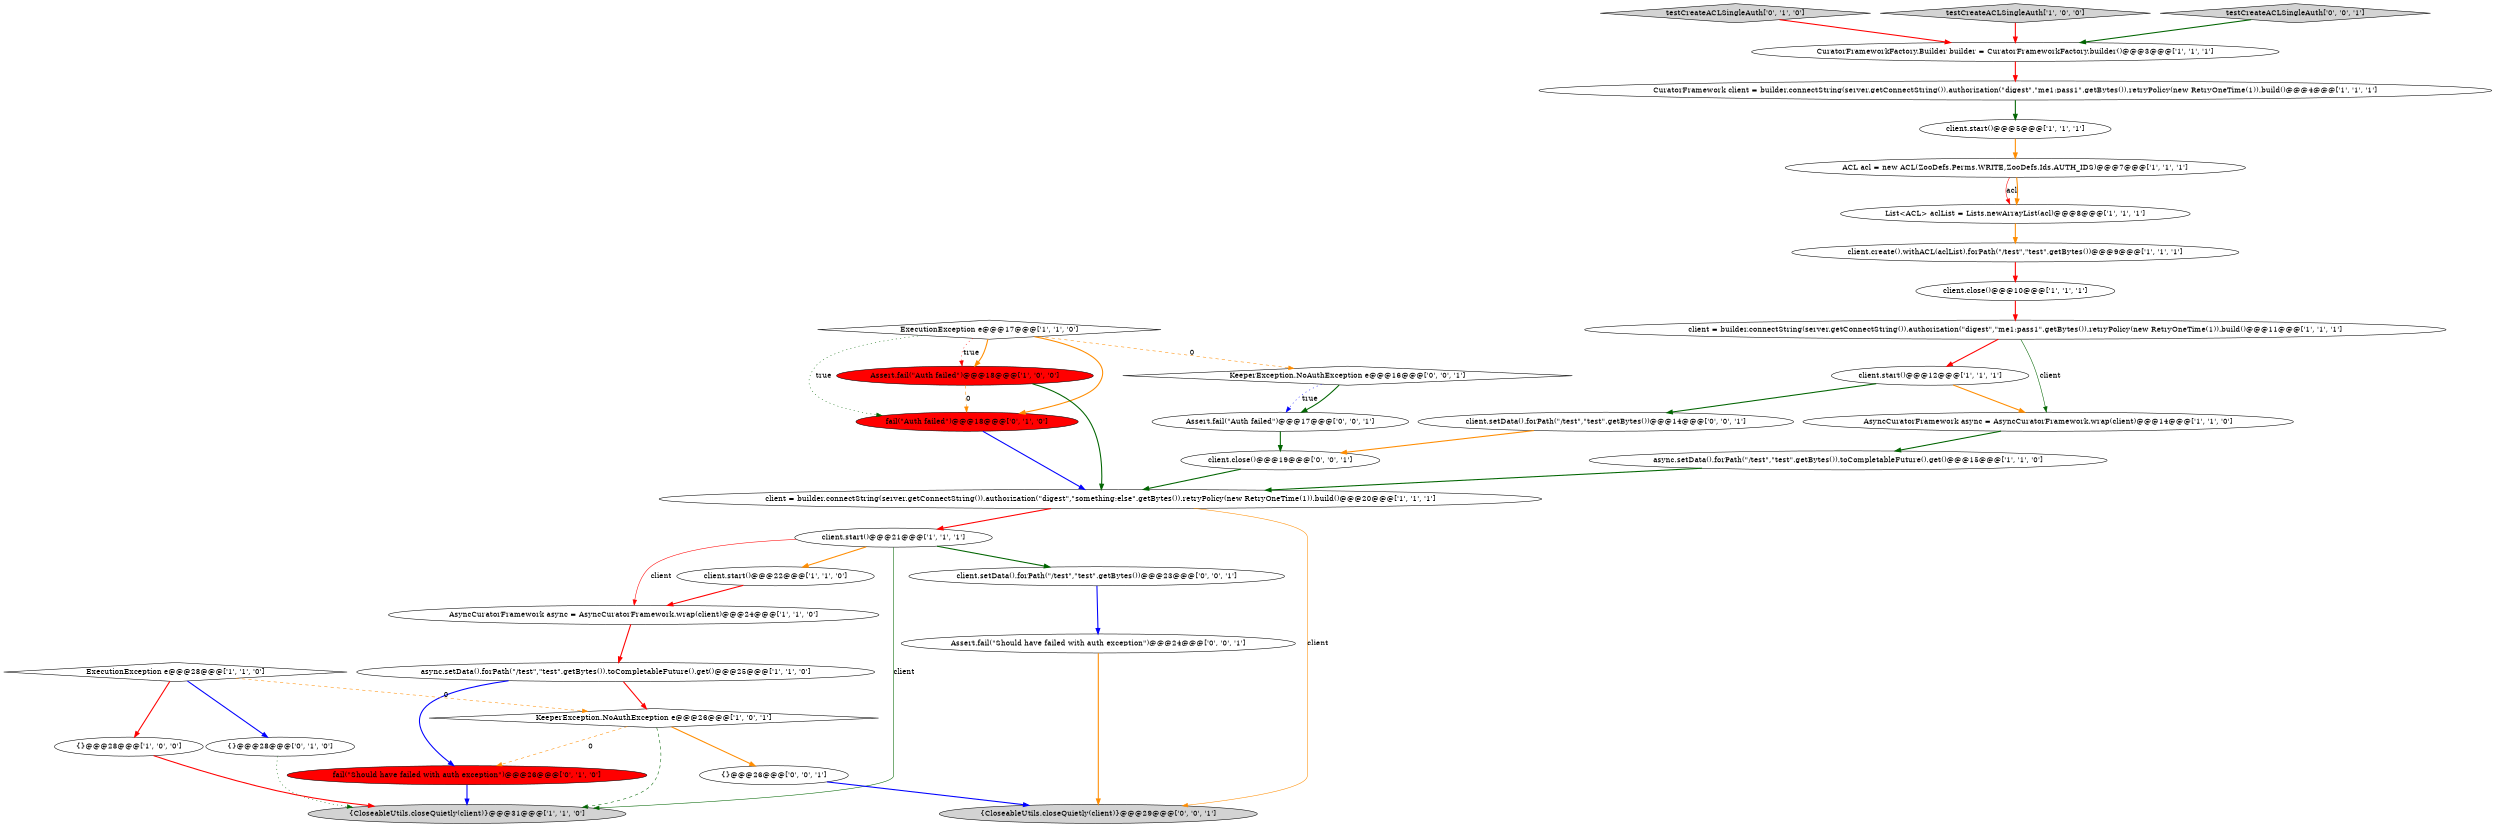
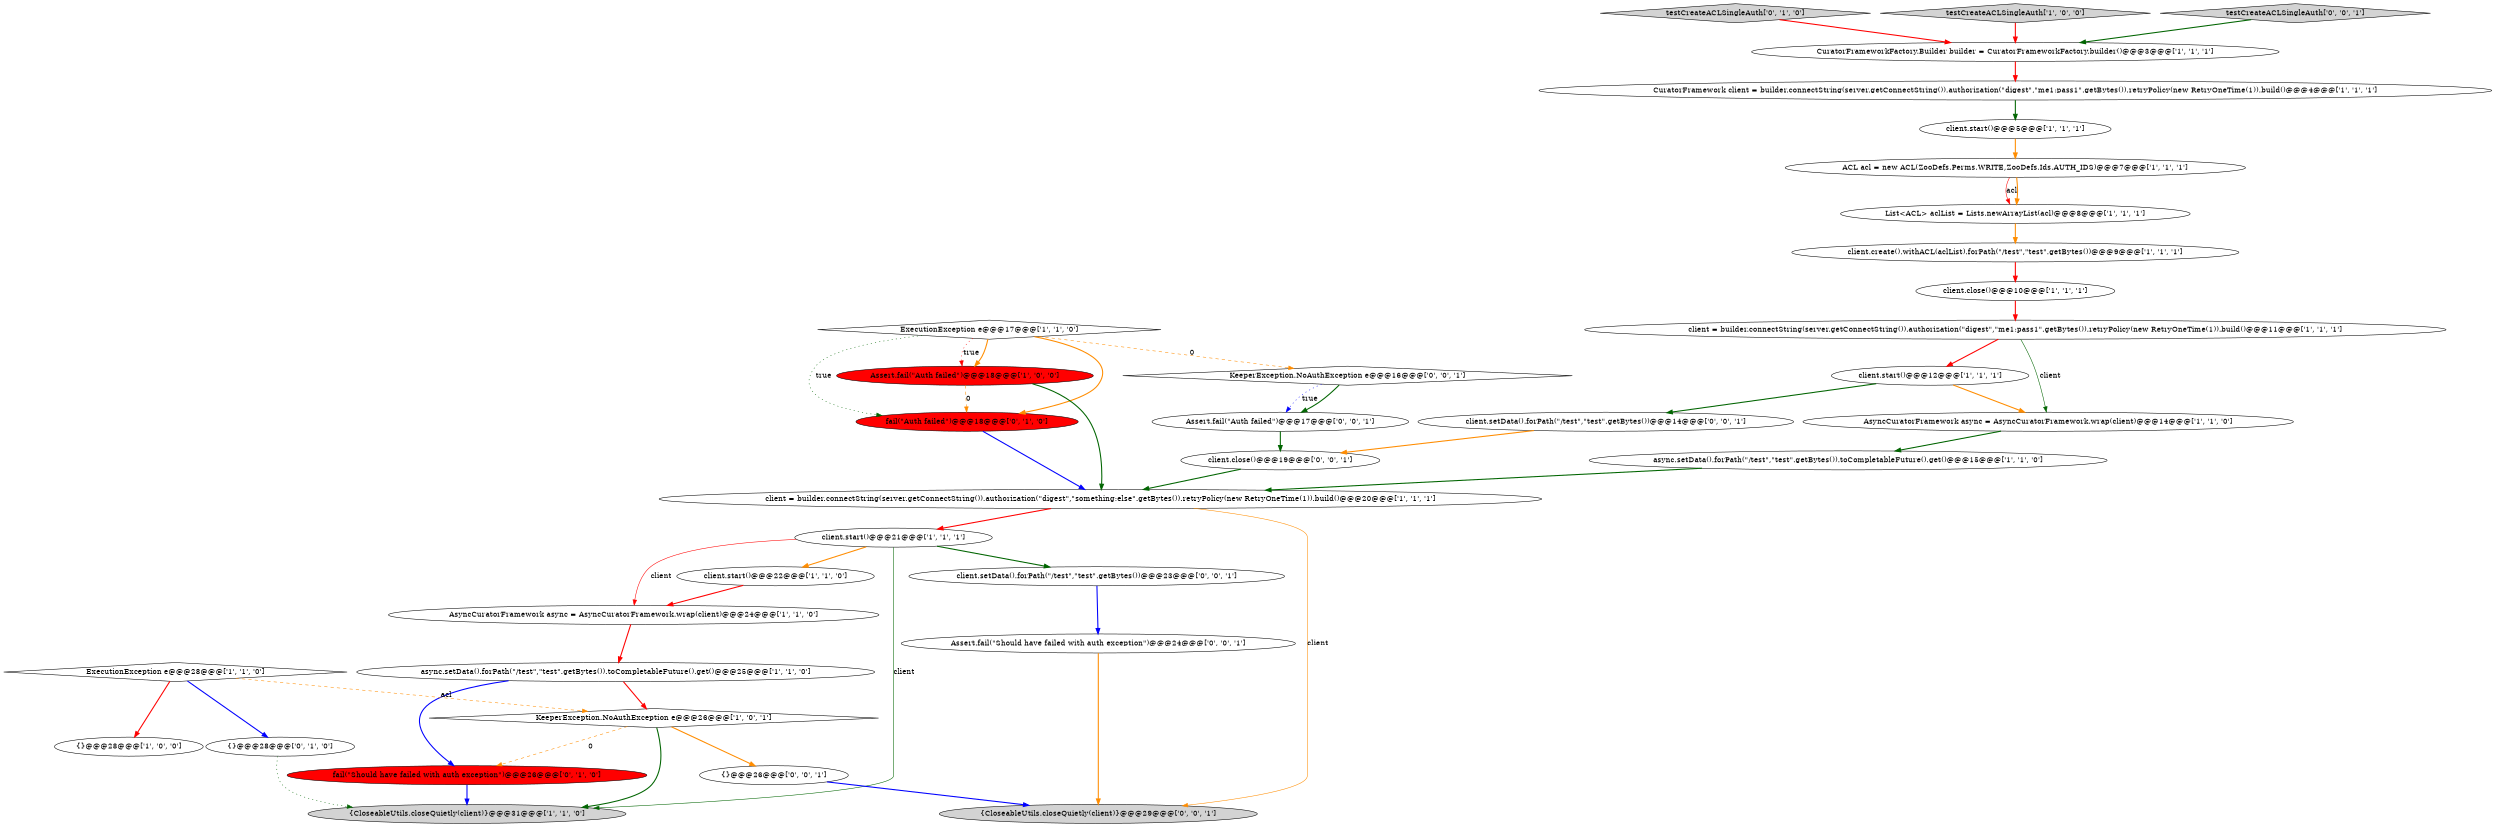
(446, 695) -> (446, 695)
(260, 787) -> none
(648, 788) -> (648, 788)
